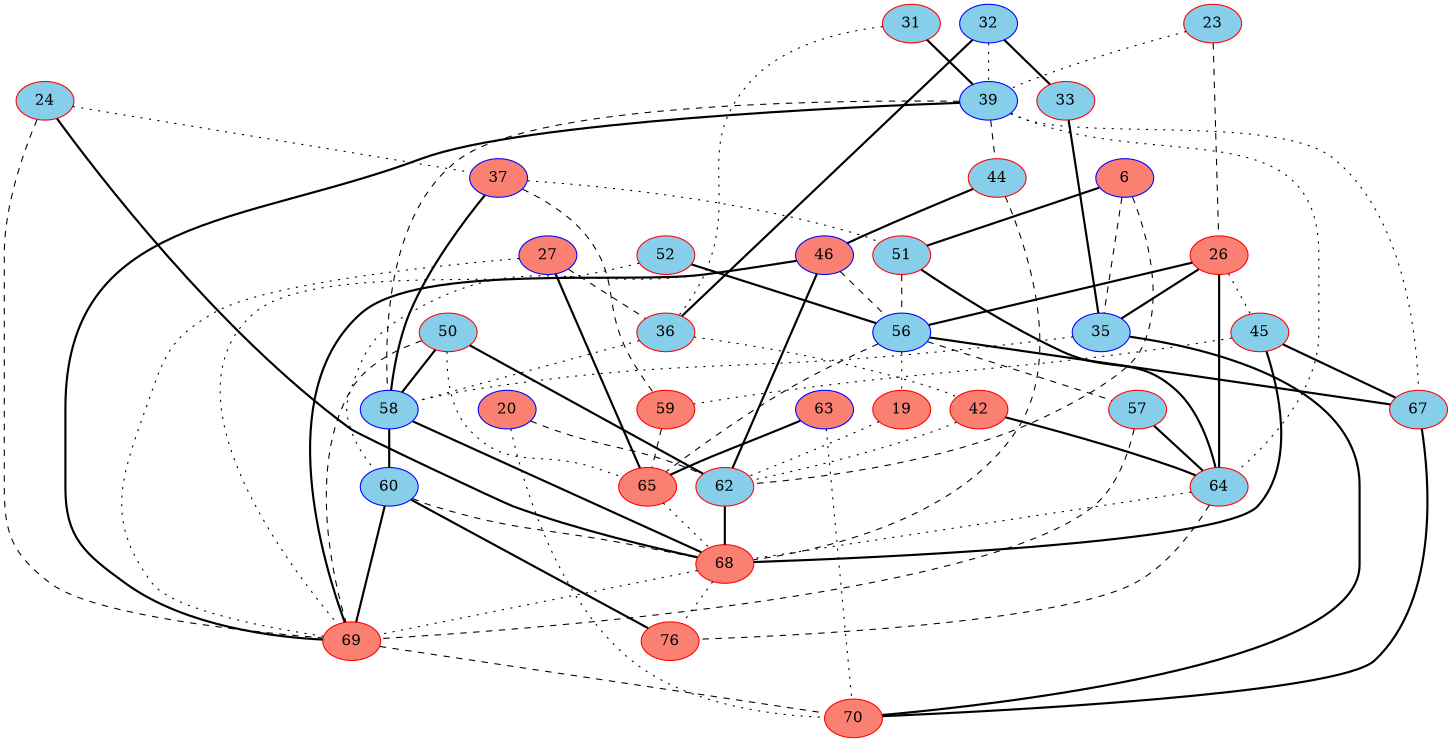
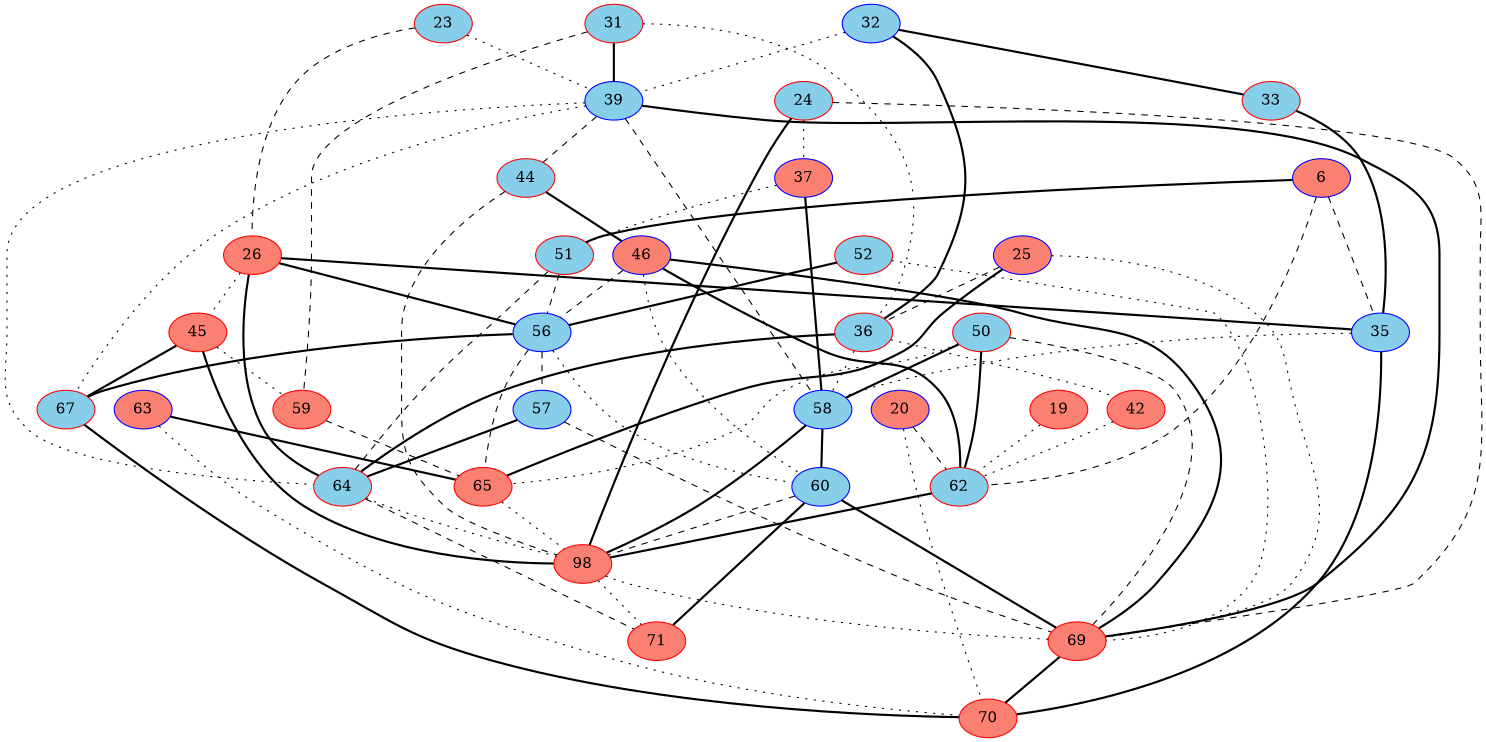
(548, 255) -> (1022, 255)
(603, 265) -> (342, 134)
(1260, 332) -> (198, 332)
(1058, 350) -> (446, 365)
(902, 370) -> (656, 445)
(1138, 410) -> (542, 410)
(1101, 444) -> (586, 366)
(725, 564) -> (583, 564)
(670, 641) -> (657, 641)
(603, 680) -> (1032, 680)
